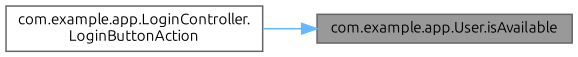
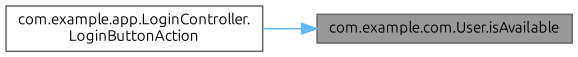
(445, 29) -> (445, 29)
